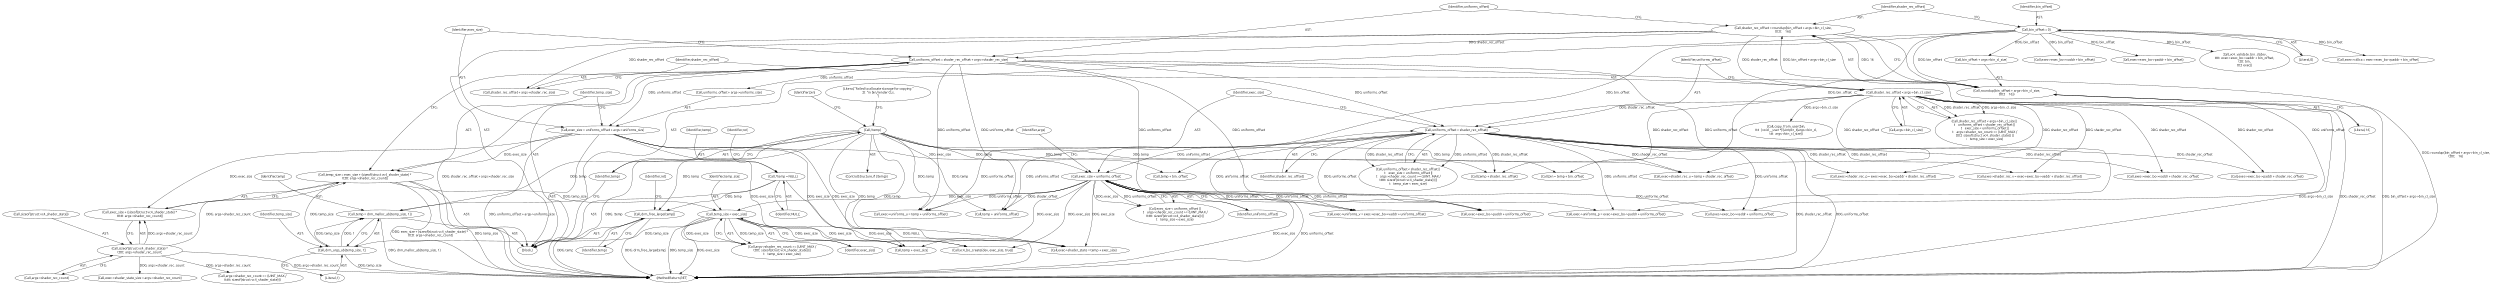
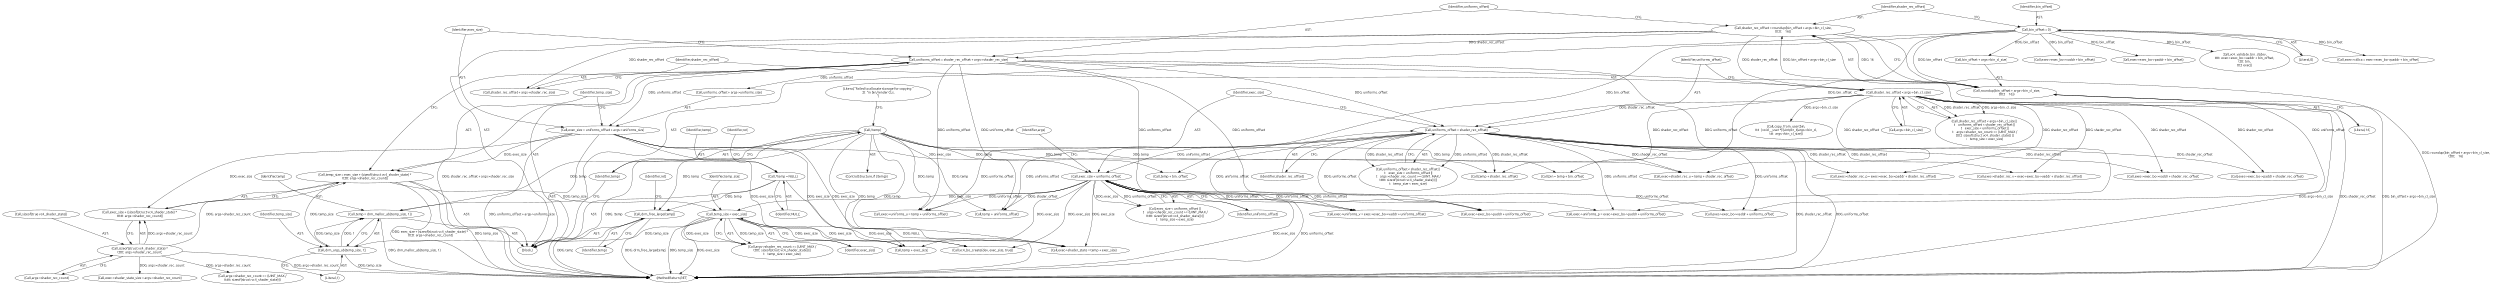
(805, 93) -> none
(41, 214) -> (41, 214)
